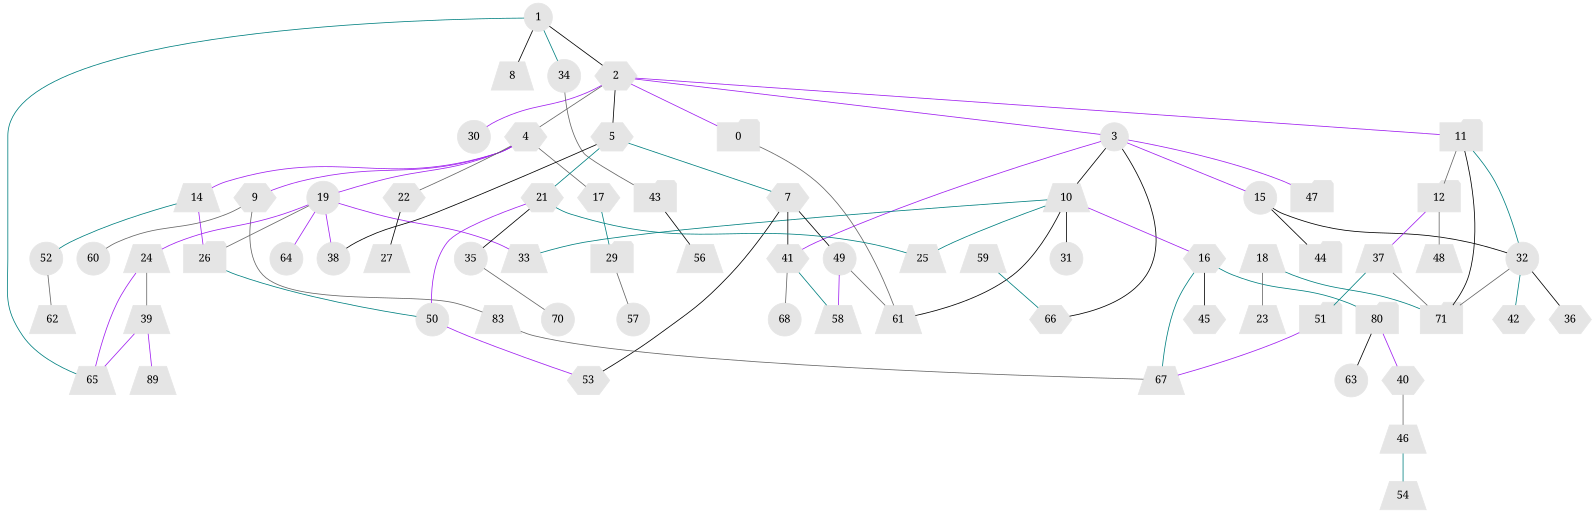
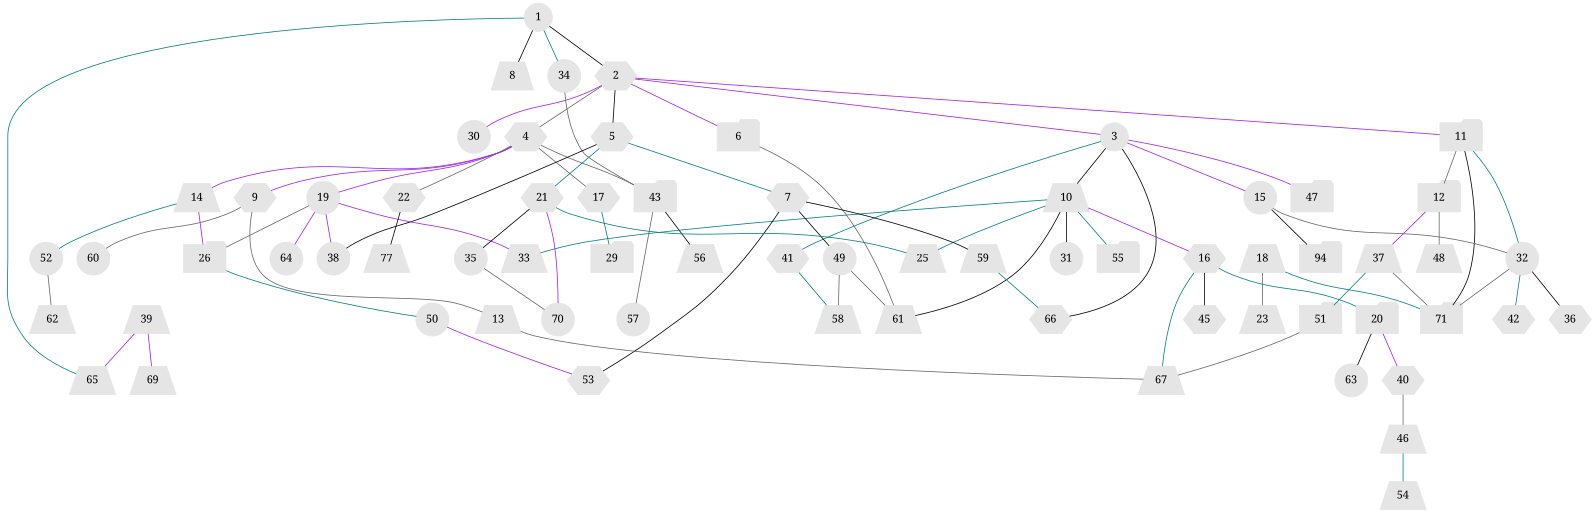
(738, 137) -> (738, 137)
none -> (587, 165)
(950, 190) -> (950, 190)
(788, 228) -> (888, 222)
(1389, 233) -> (1389, 233)
(453, 237) -> (556, 257)
(147, 259) -> none
(387, 259) -> (387, 259)
none -> (1118, 259)
(1321, 259) -> (1321, 259)
(622, 288) -> (644, 258)
(839, 290) -> (839, 290)
(498, 320) -> (498, 320)
(785, 320) -> none
(1377, 320) -> (1377, 320)
(1239, 356) -> (1239, 356)
(153, 380) -> (153, 380)
